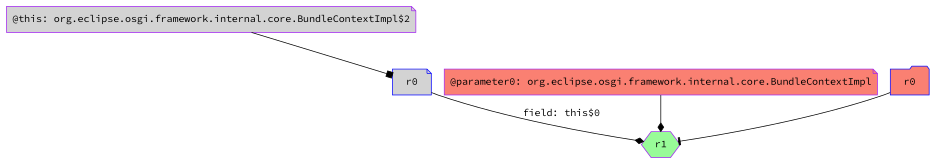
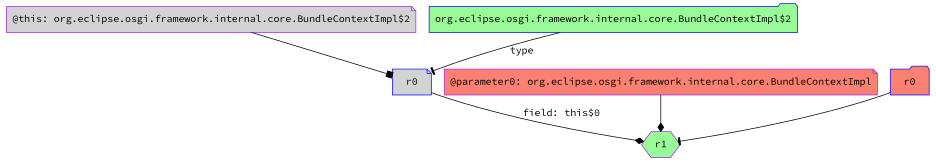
none -> (613, 19)
